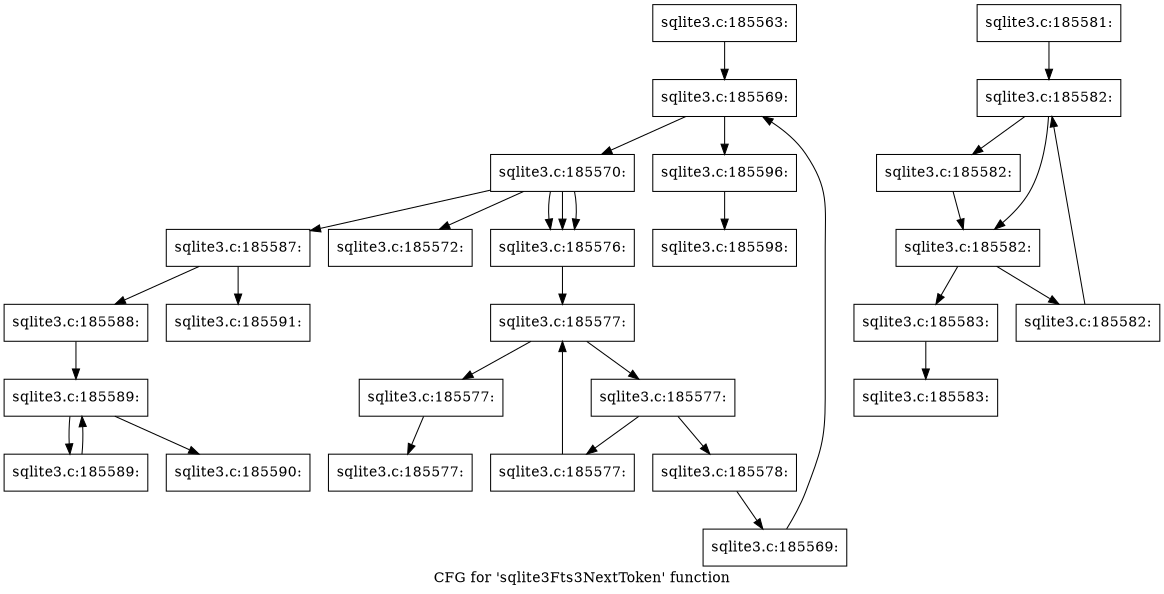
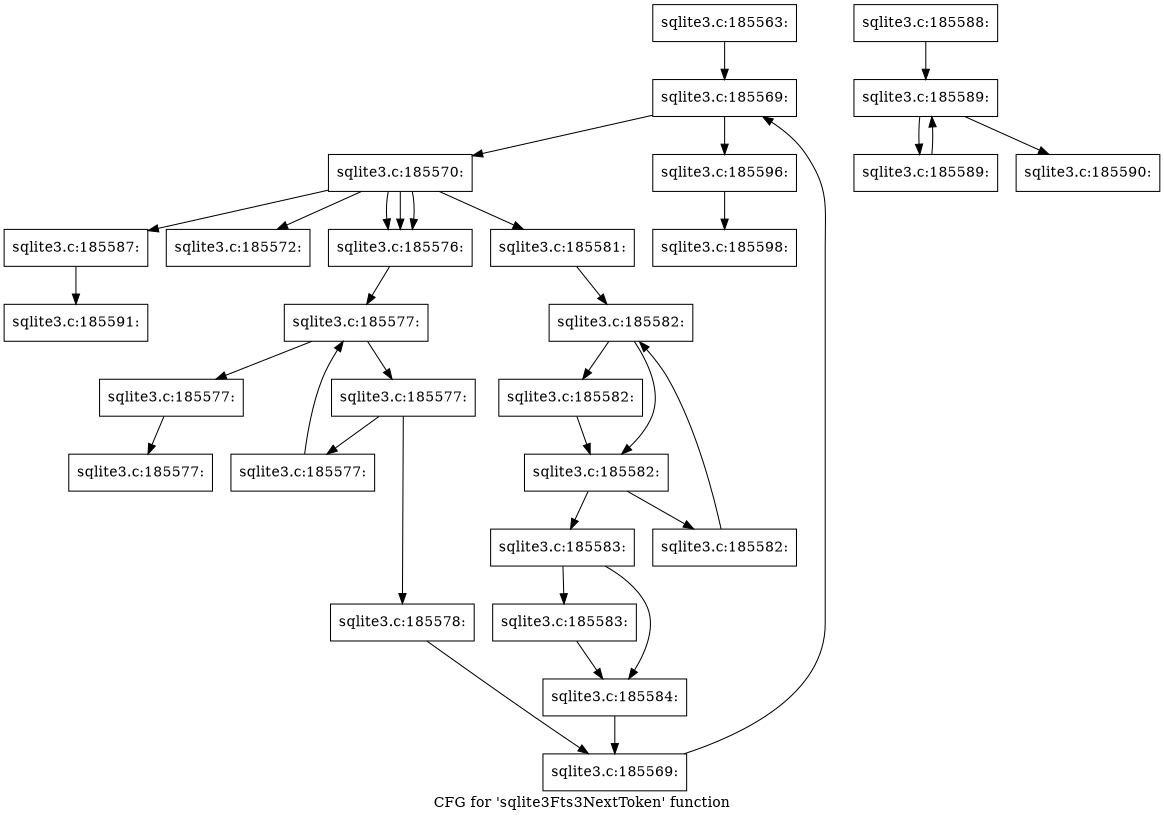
none -> (476, 208)
(162, 283) -> none
none -> (615, 697)
